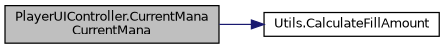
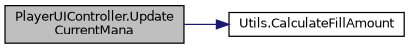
(112, 24) -> (94, 24)
